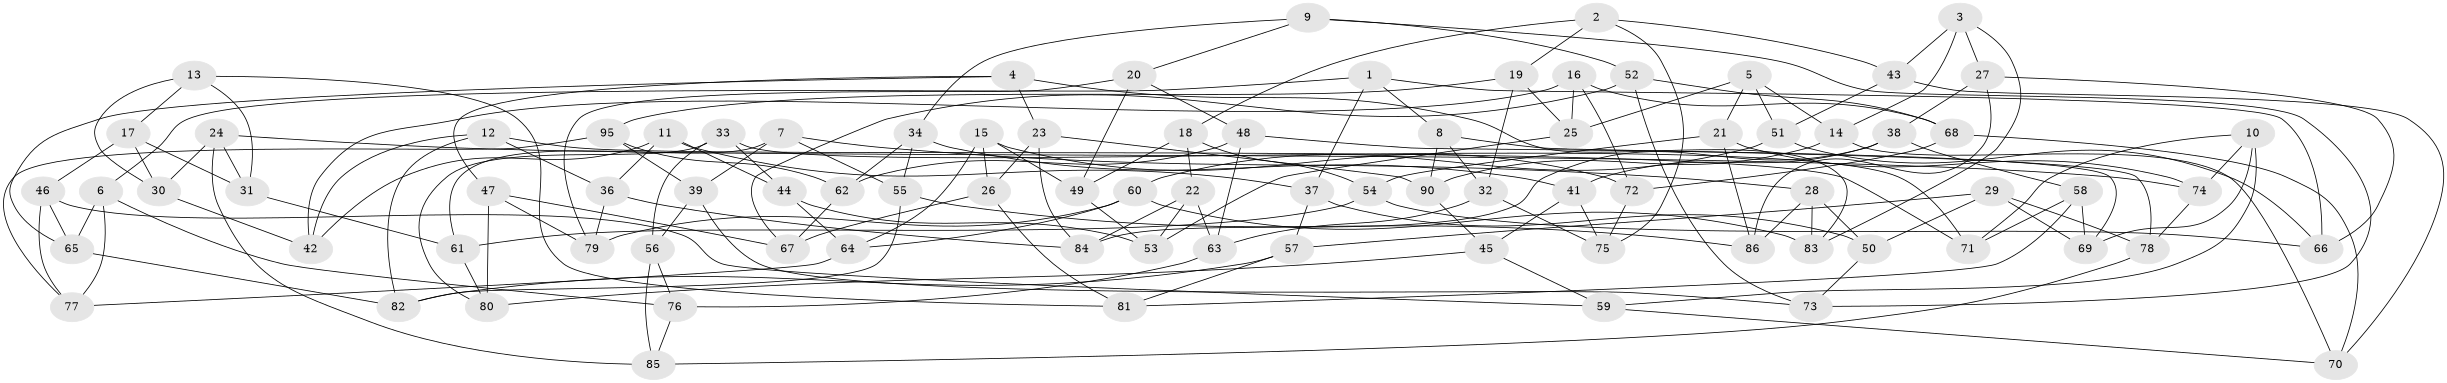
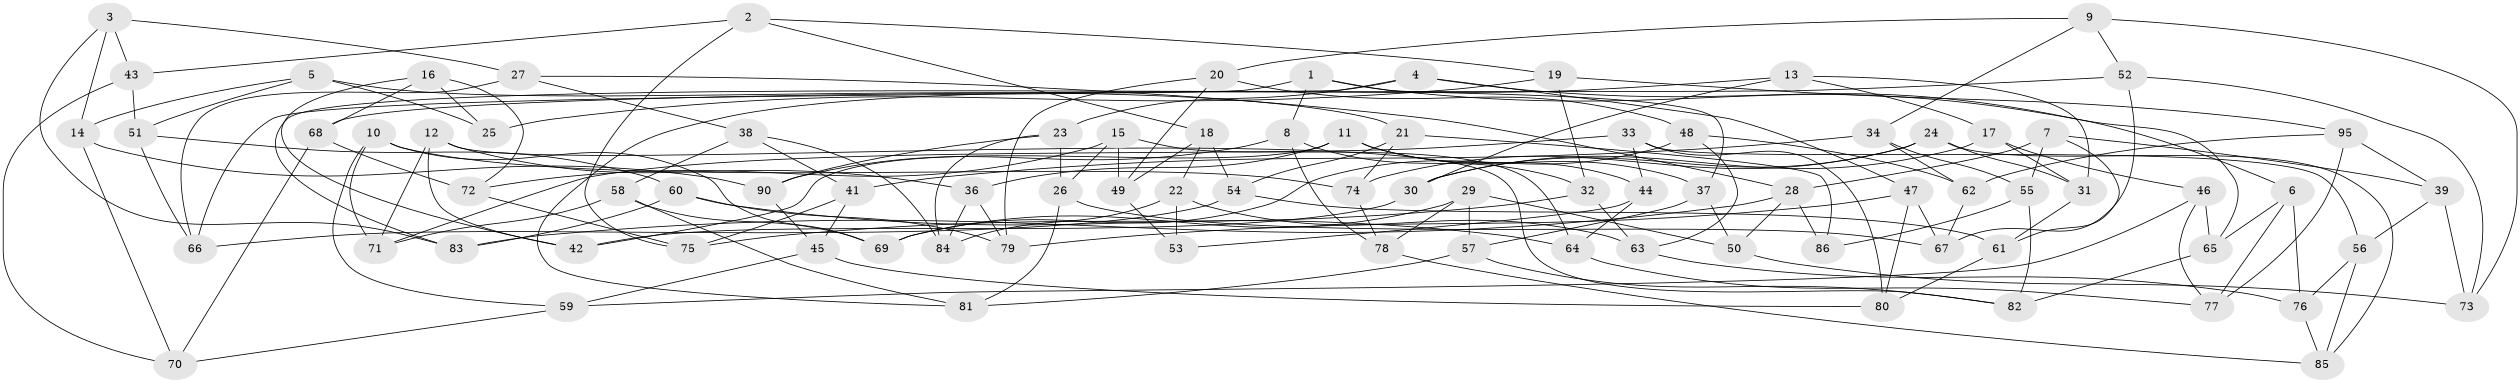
(1915, 172) -> (974, 85)
(1302, 173) -> none
